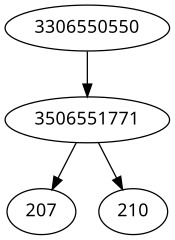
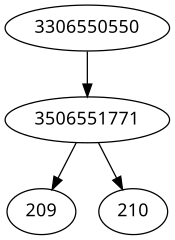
(41, 212) -> (41, 212)
